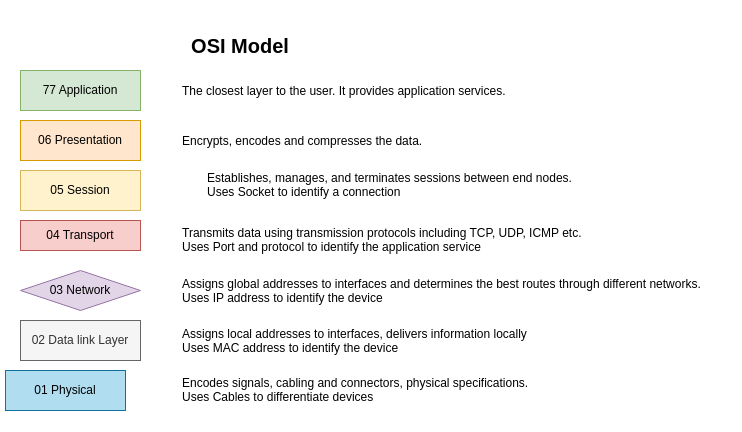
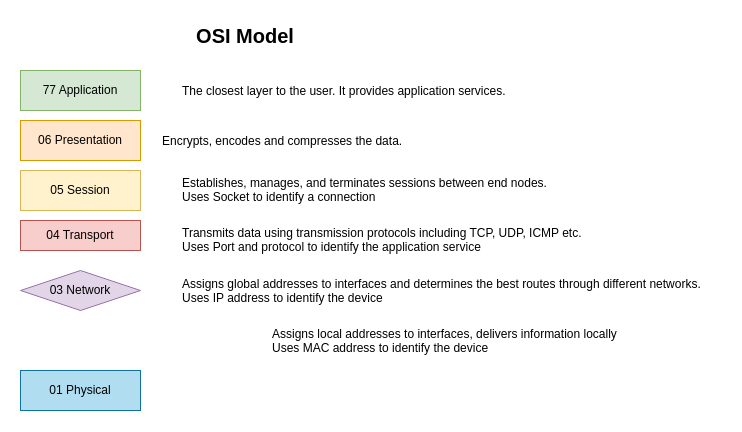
(241, 46) -> (246, 36)
(311, 141) -> (291, 141)
(401, 186) -> (376, 191)
(81, 341) -> none
(366, 341) -> (456, 341)
(66, 391) -> (81, 391)
(366, 391) -> none
